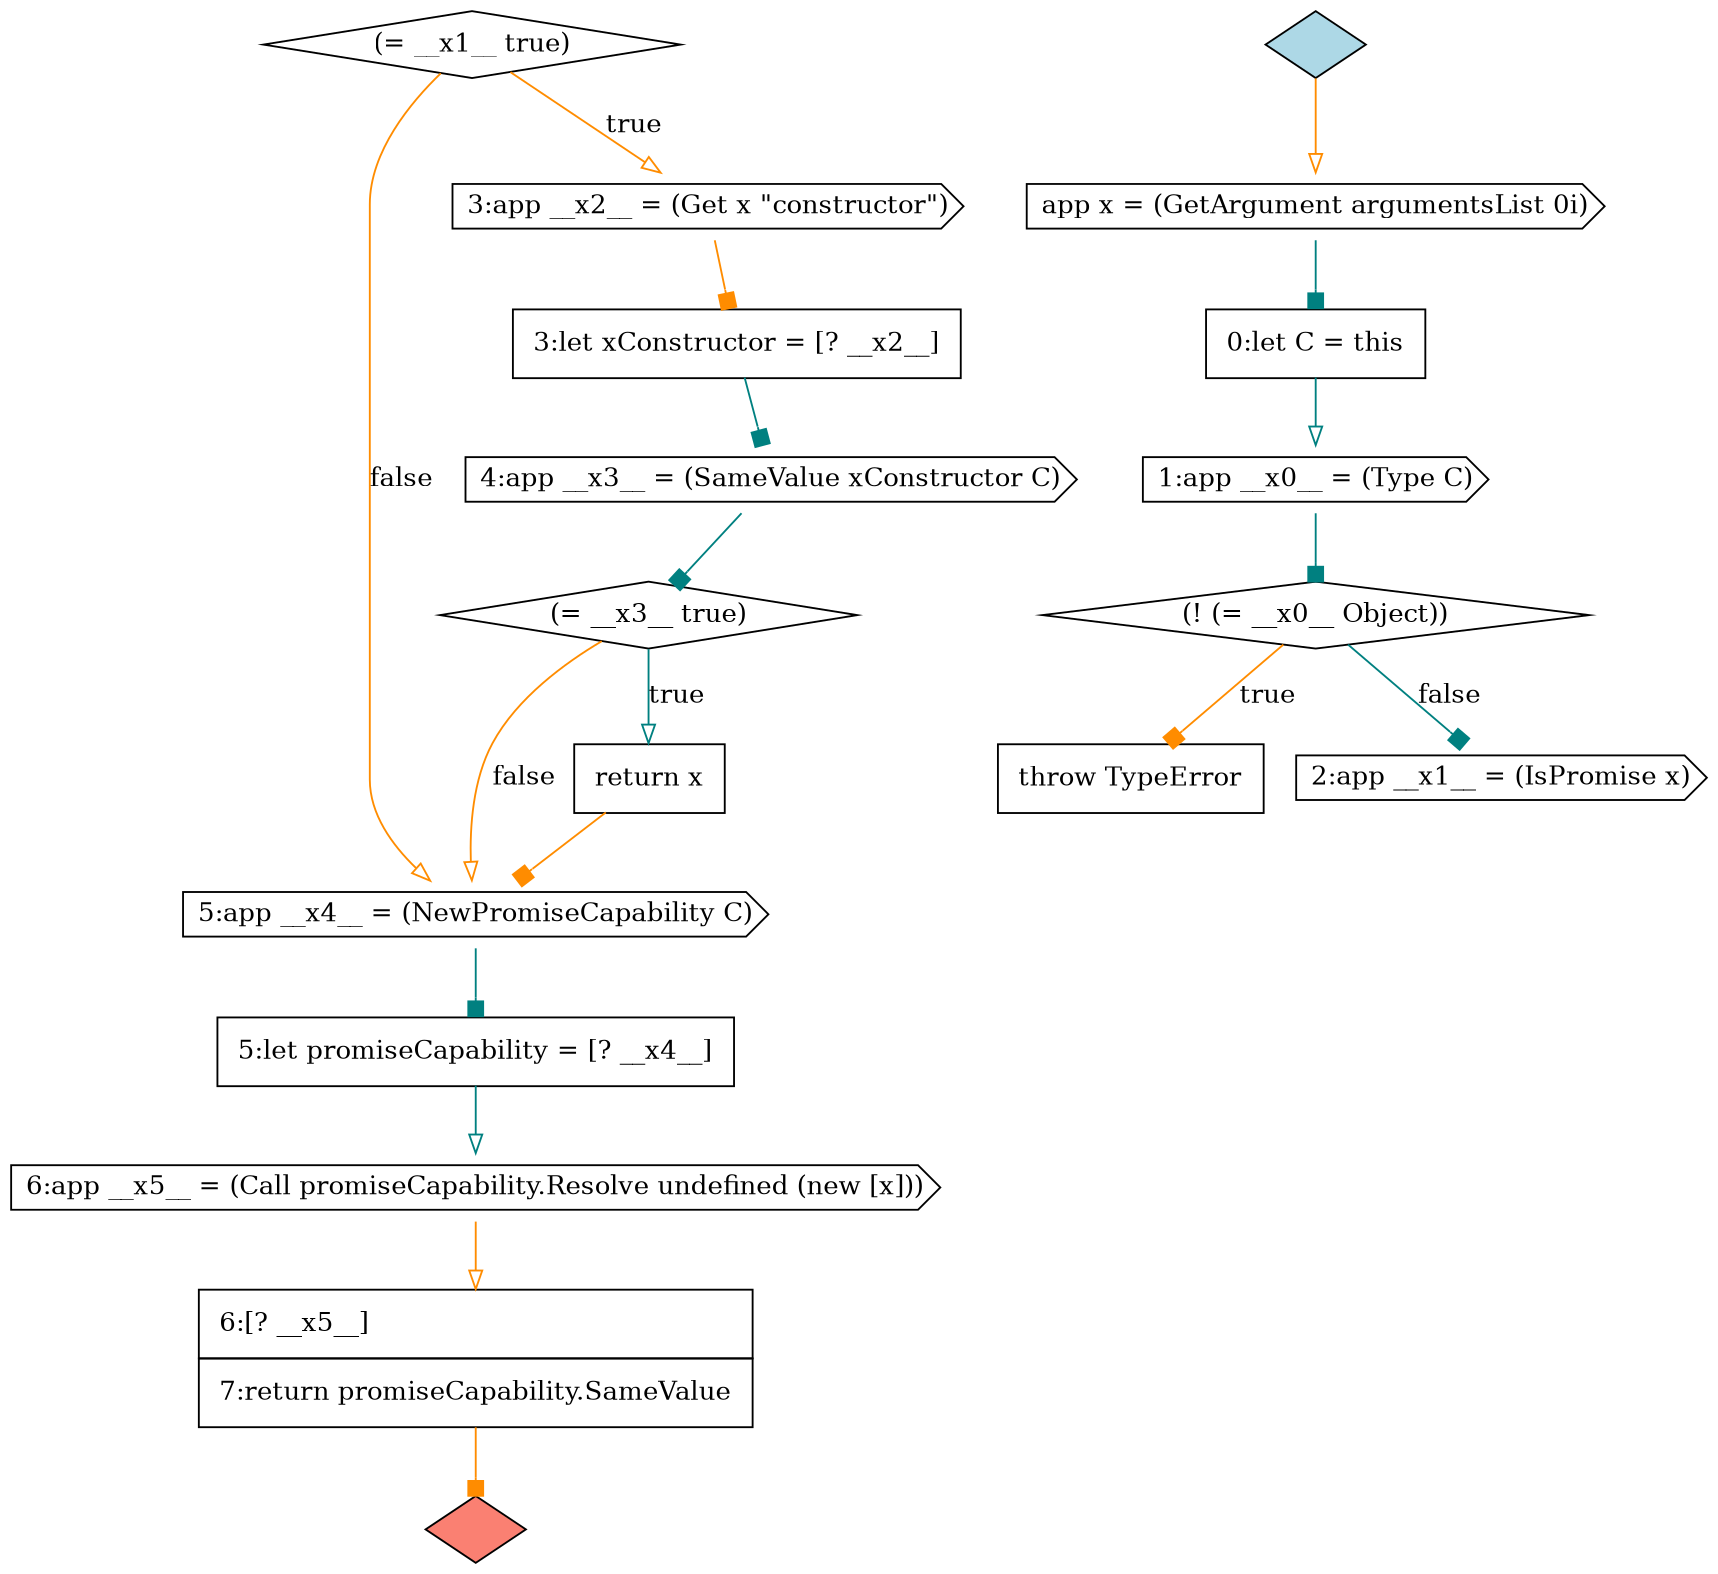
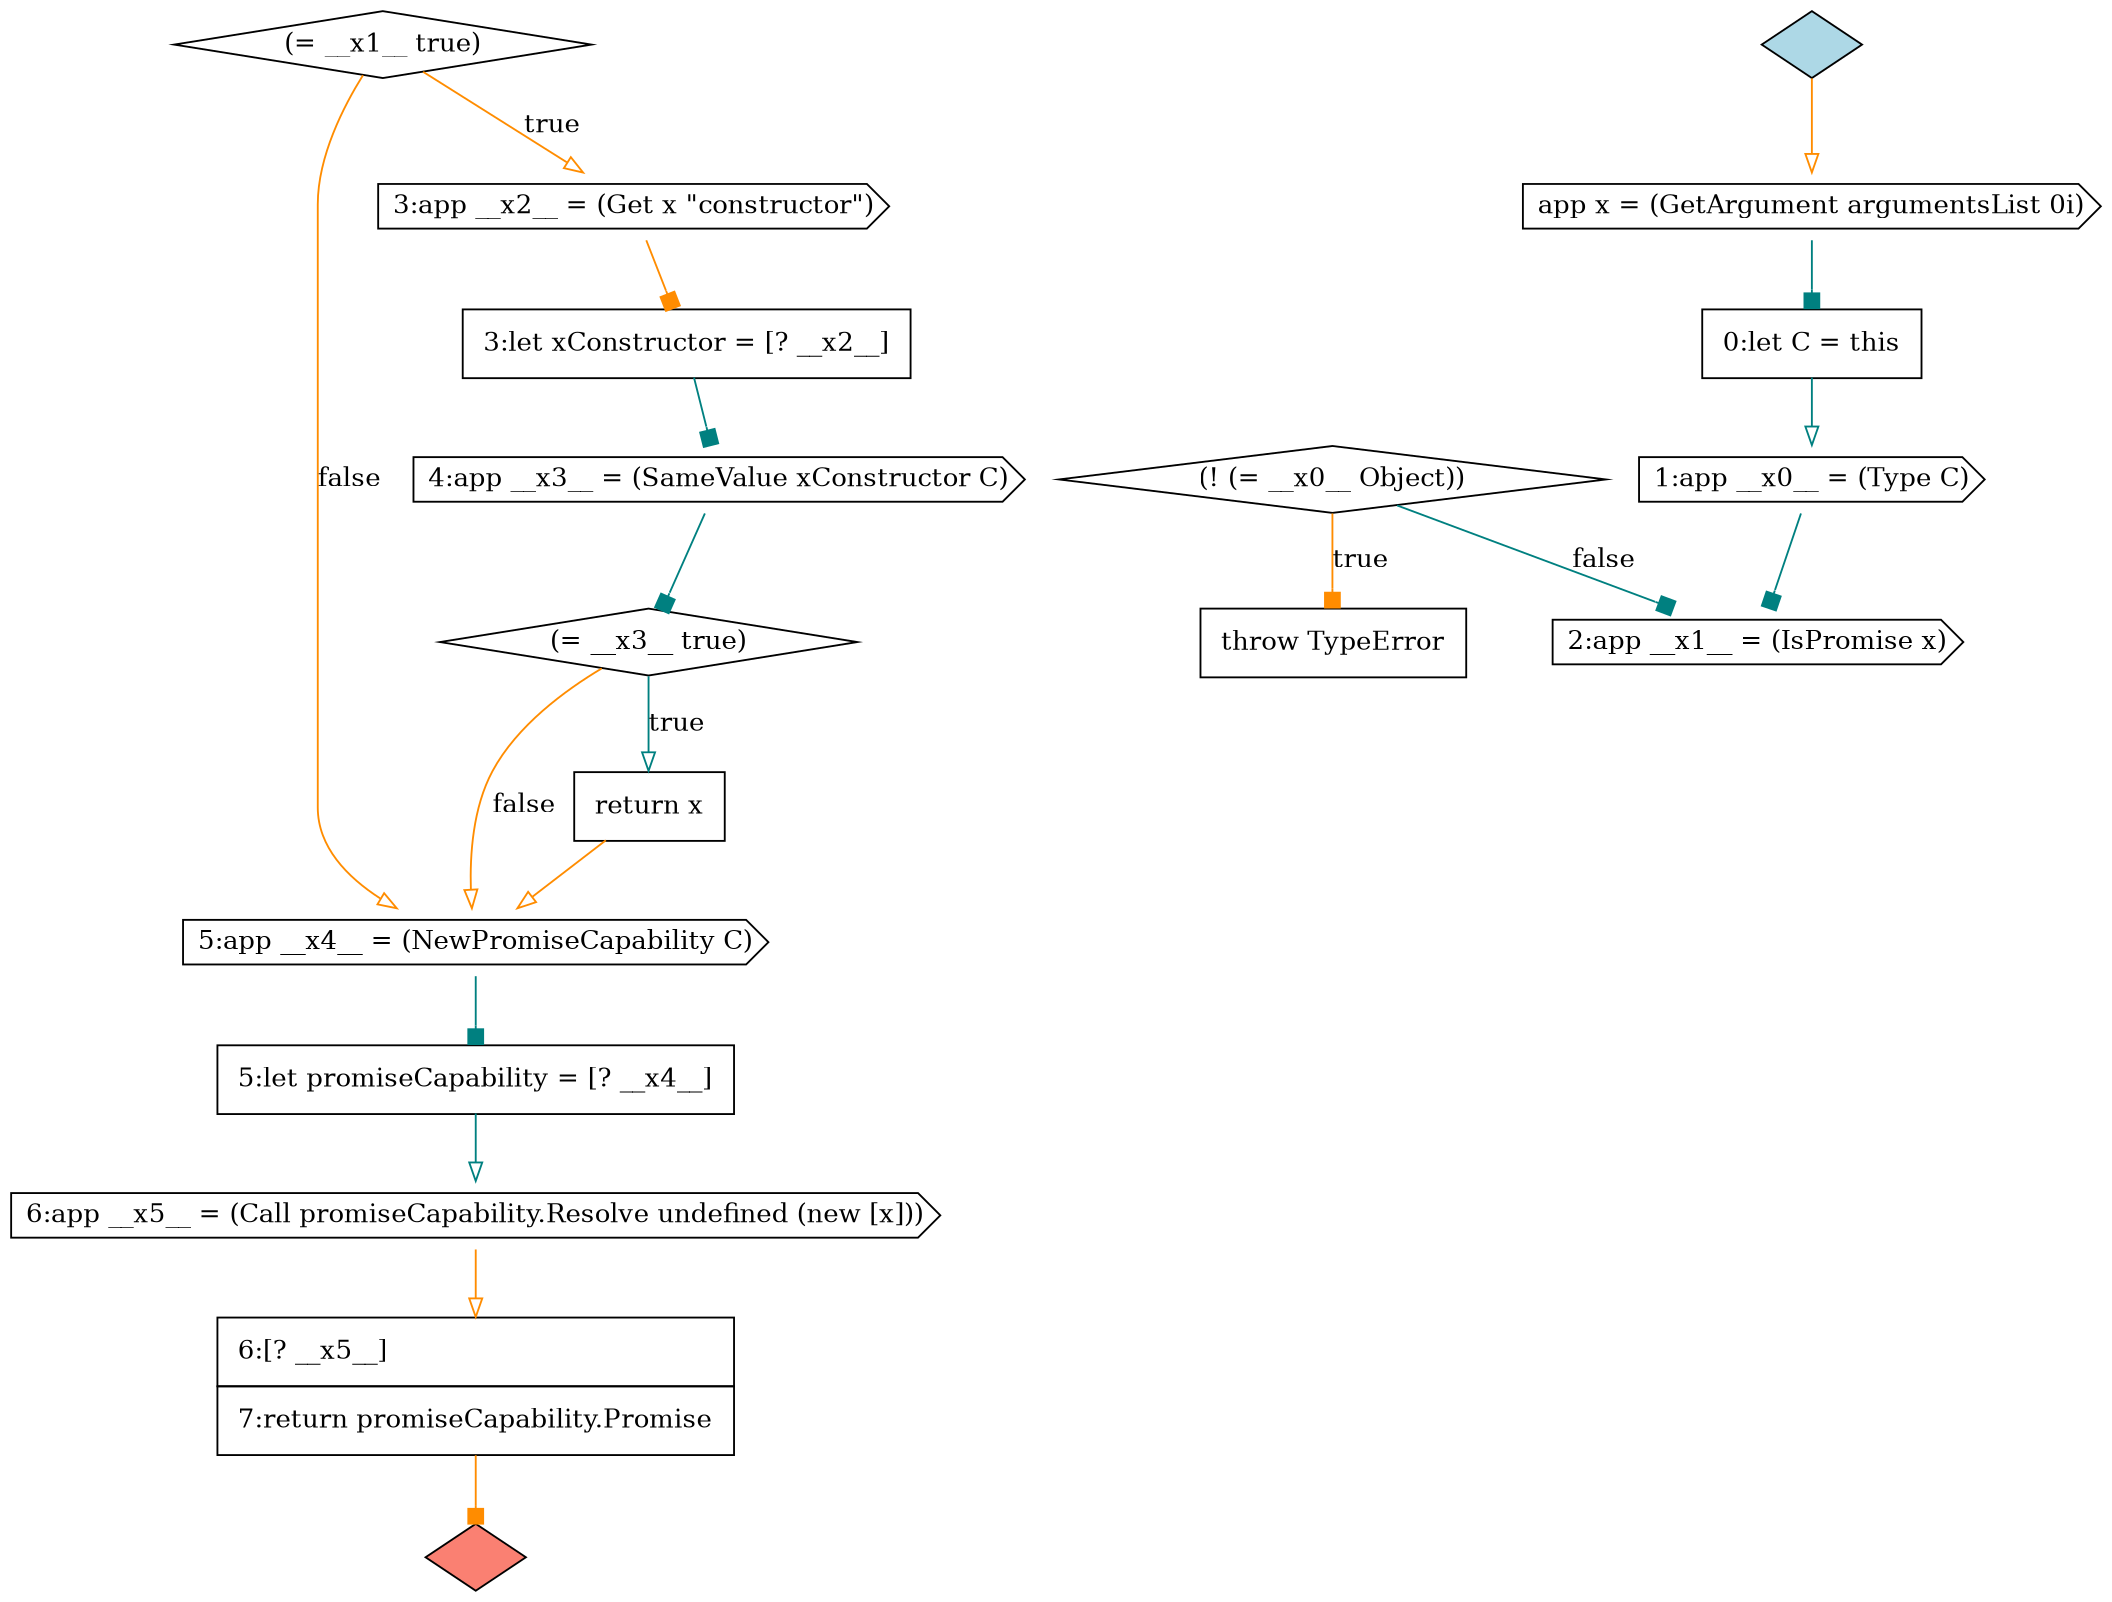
(1316, 538) -> (1788, 552)
(569, 841) -> (569, 868)
(476, 1392) -> (476, 1420)
